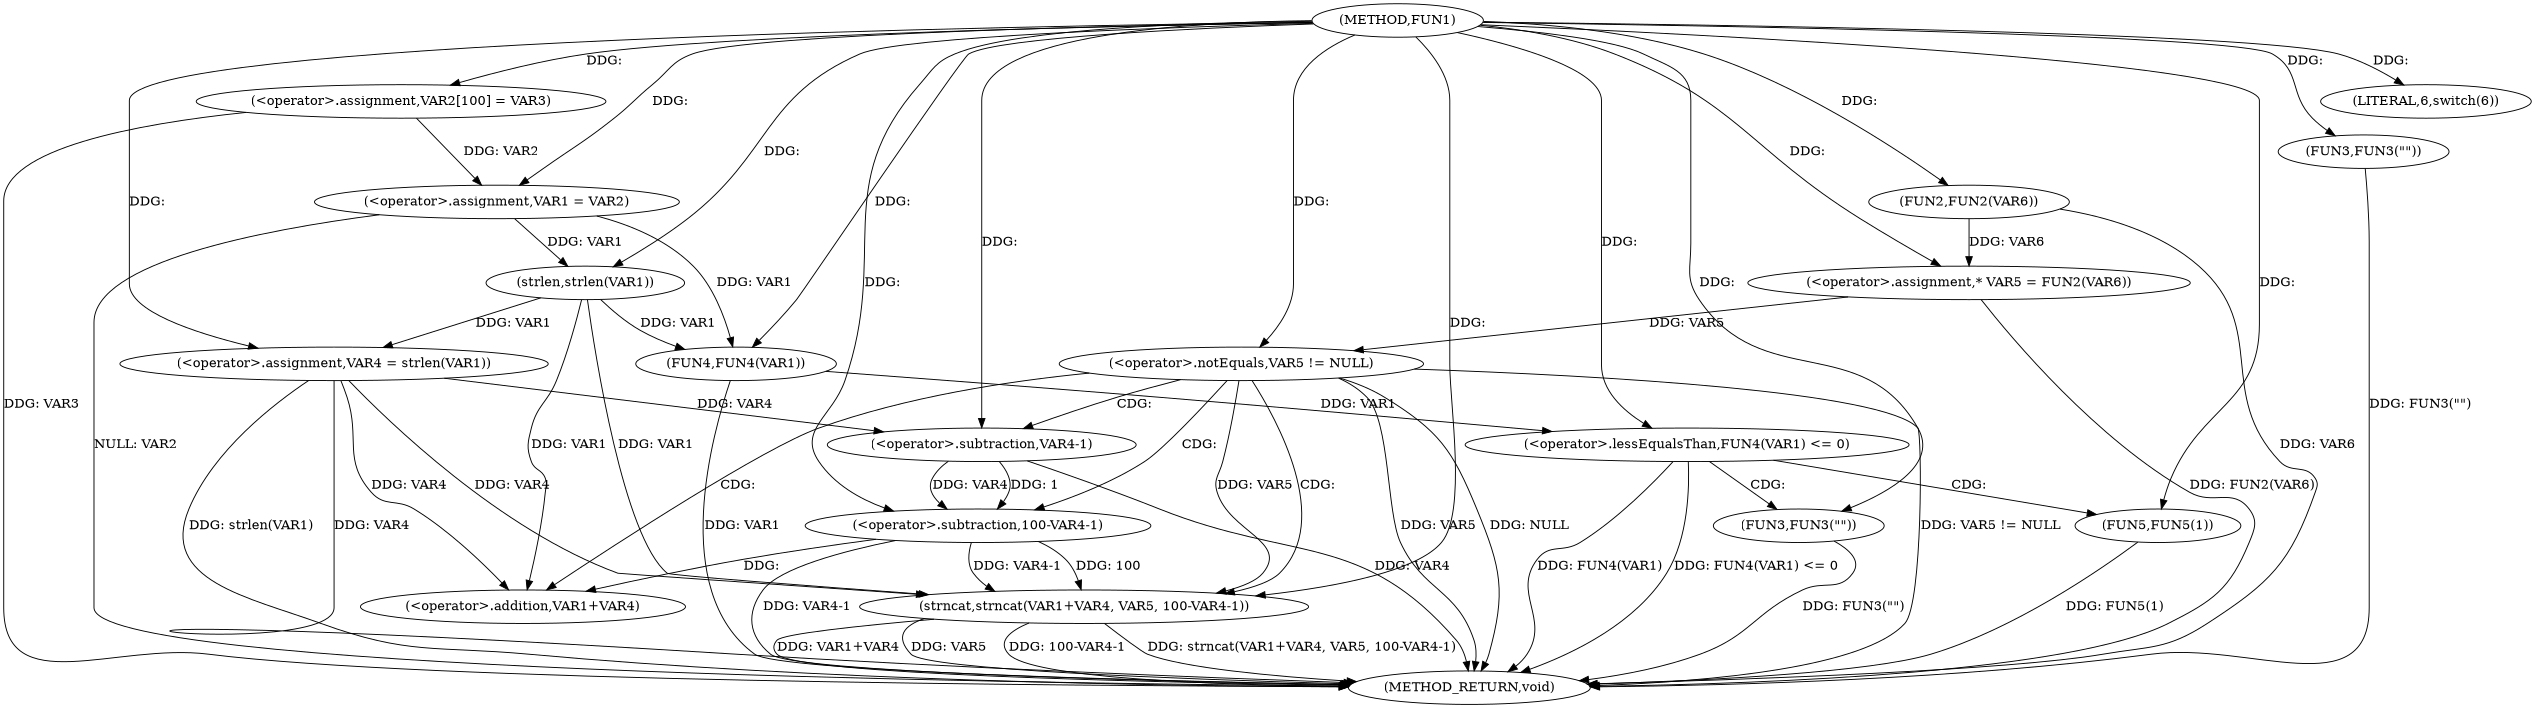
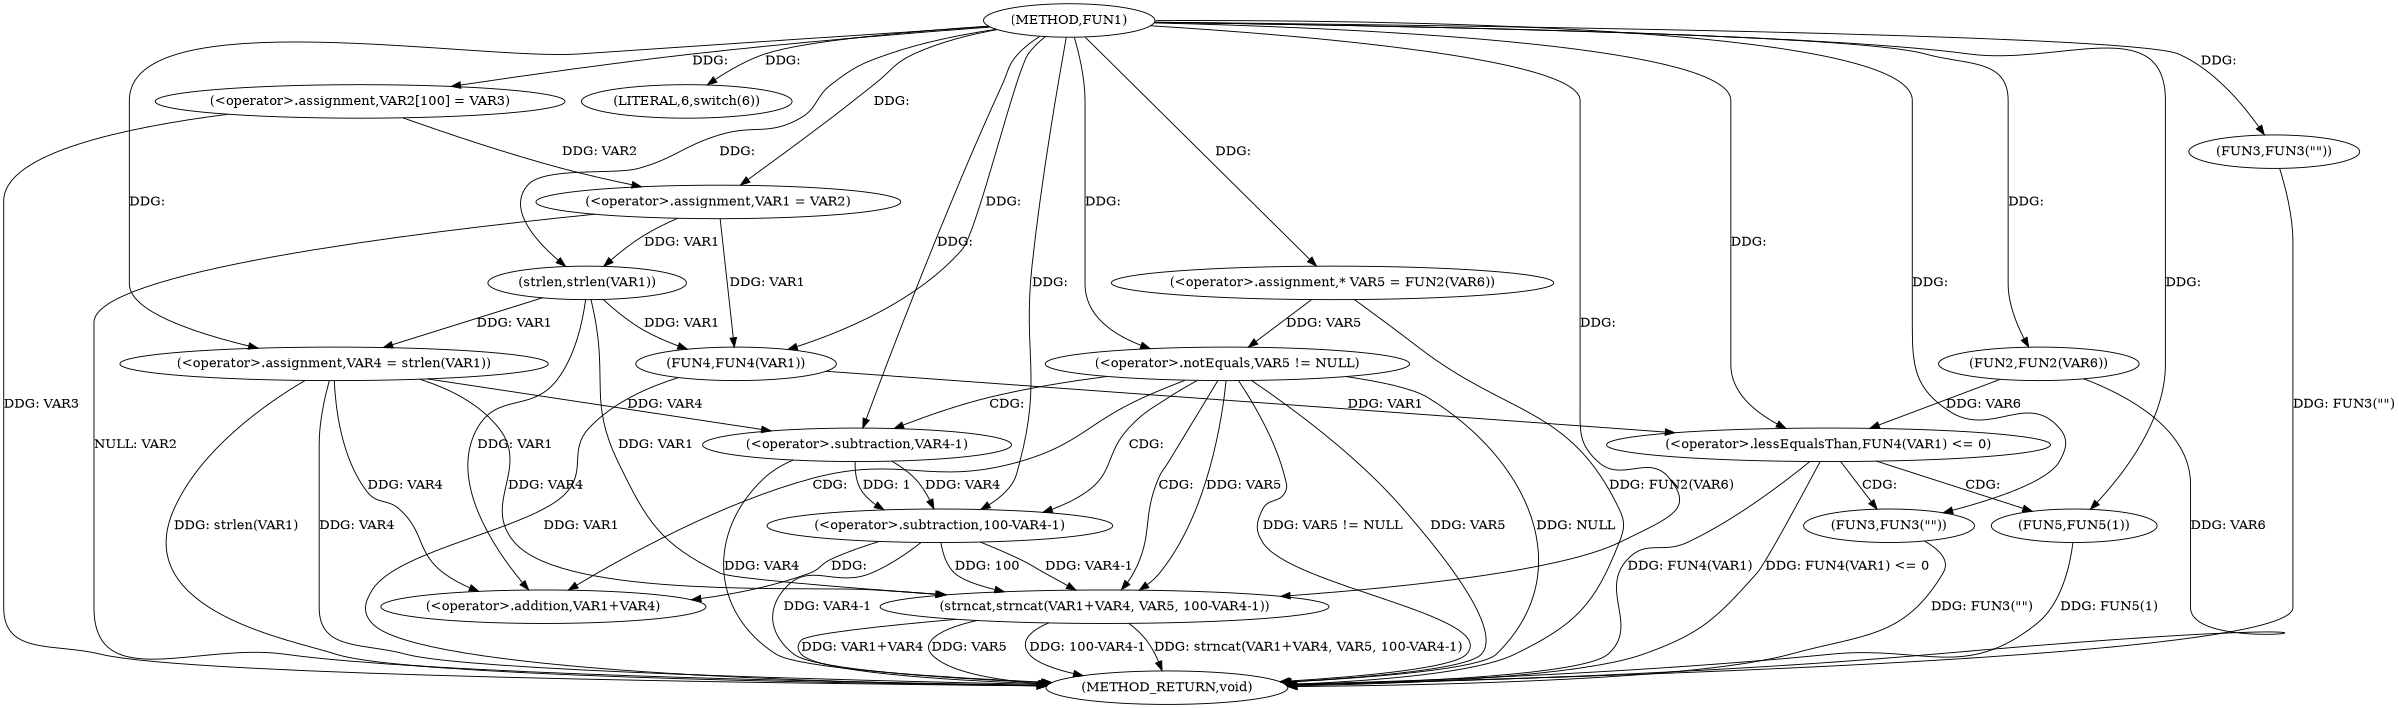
(1969, 238) -> (1946, 400)
